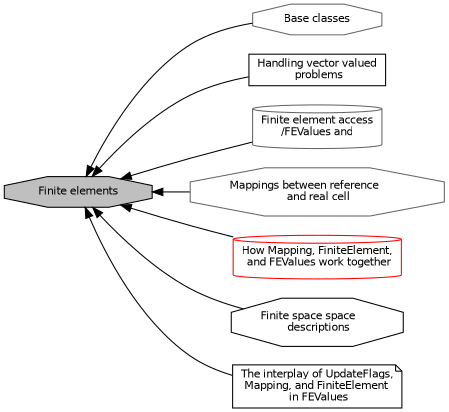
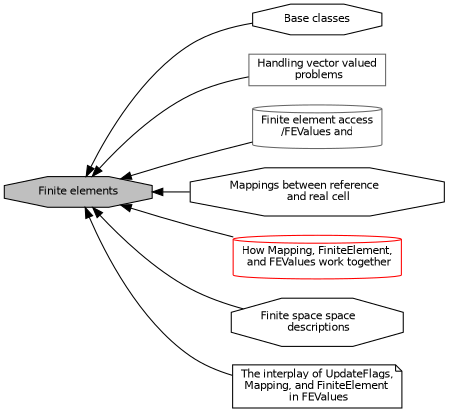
(317, 19) -> (317, 19)
(317, 70) -> (317, 70)
(317, 192) -> (317, 192)
